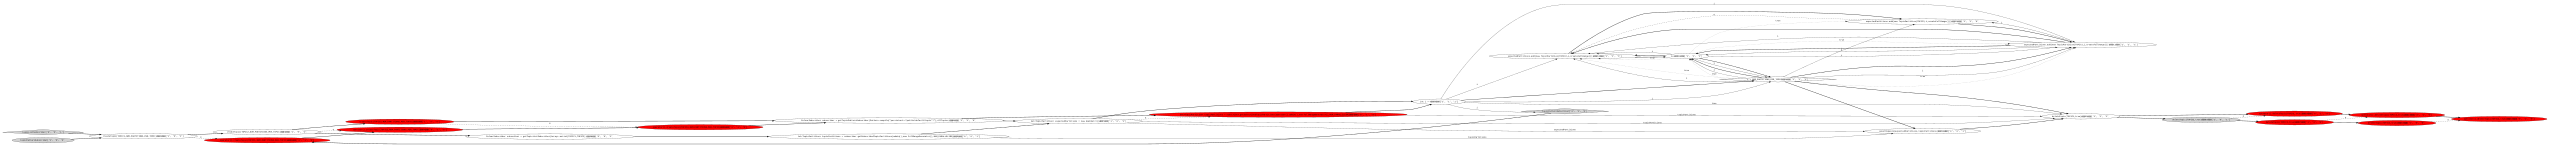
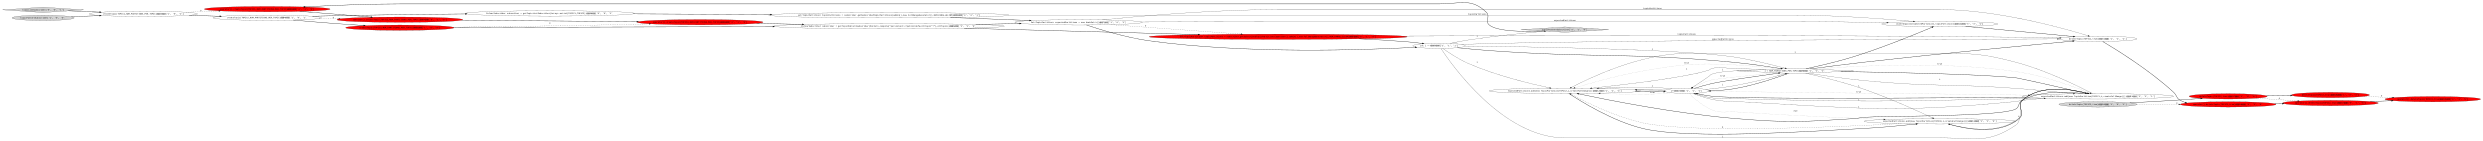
(1714, 103) -> (1723, 39)
(2140, 118) -> none
